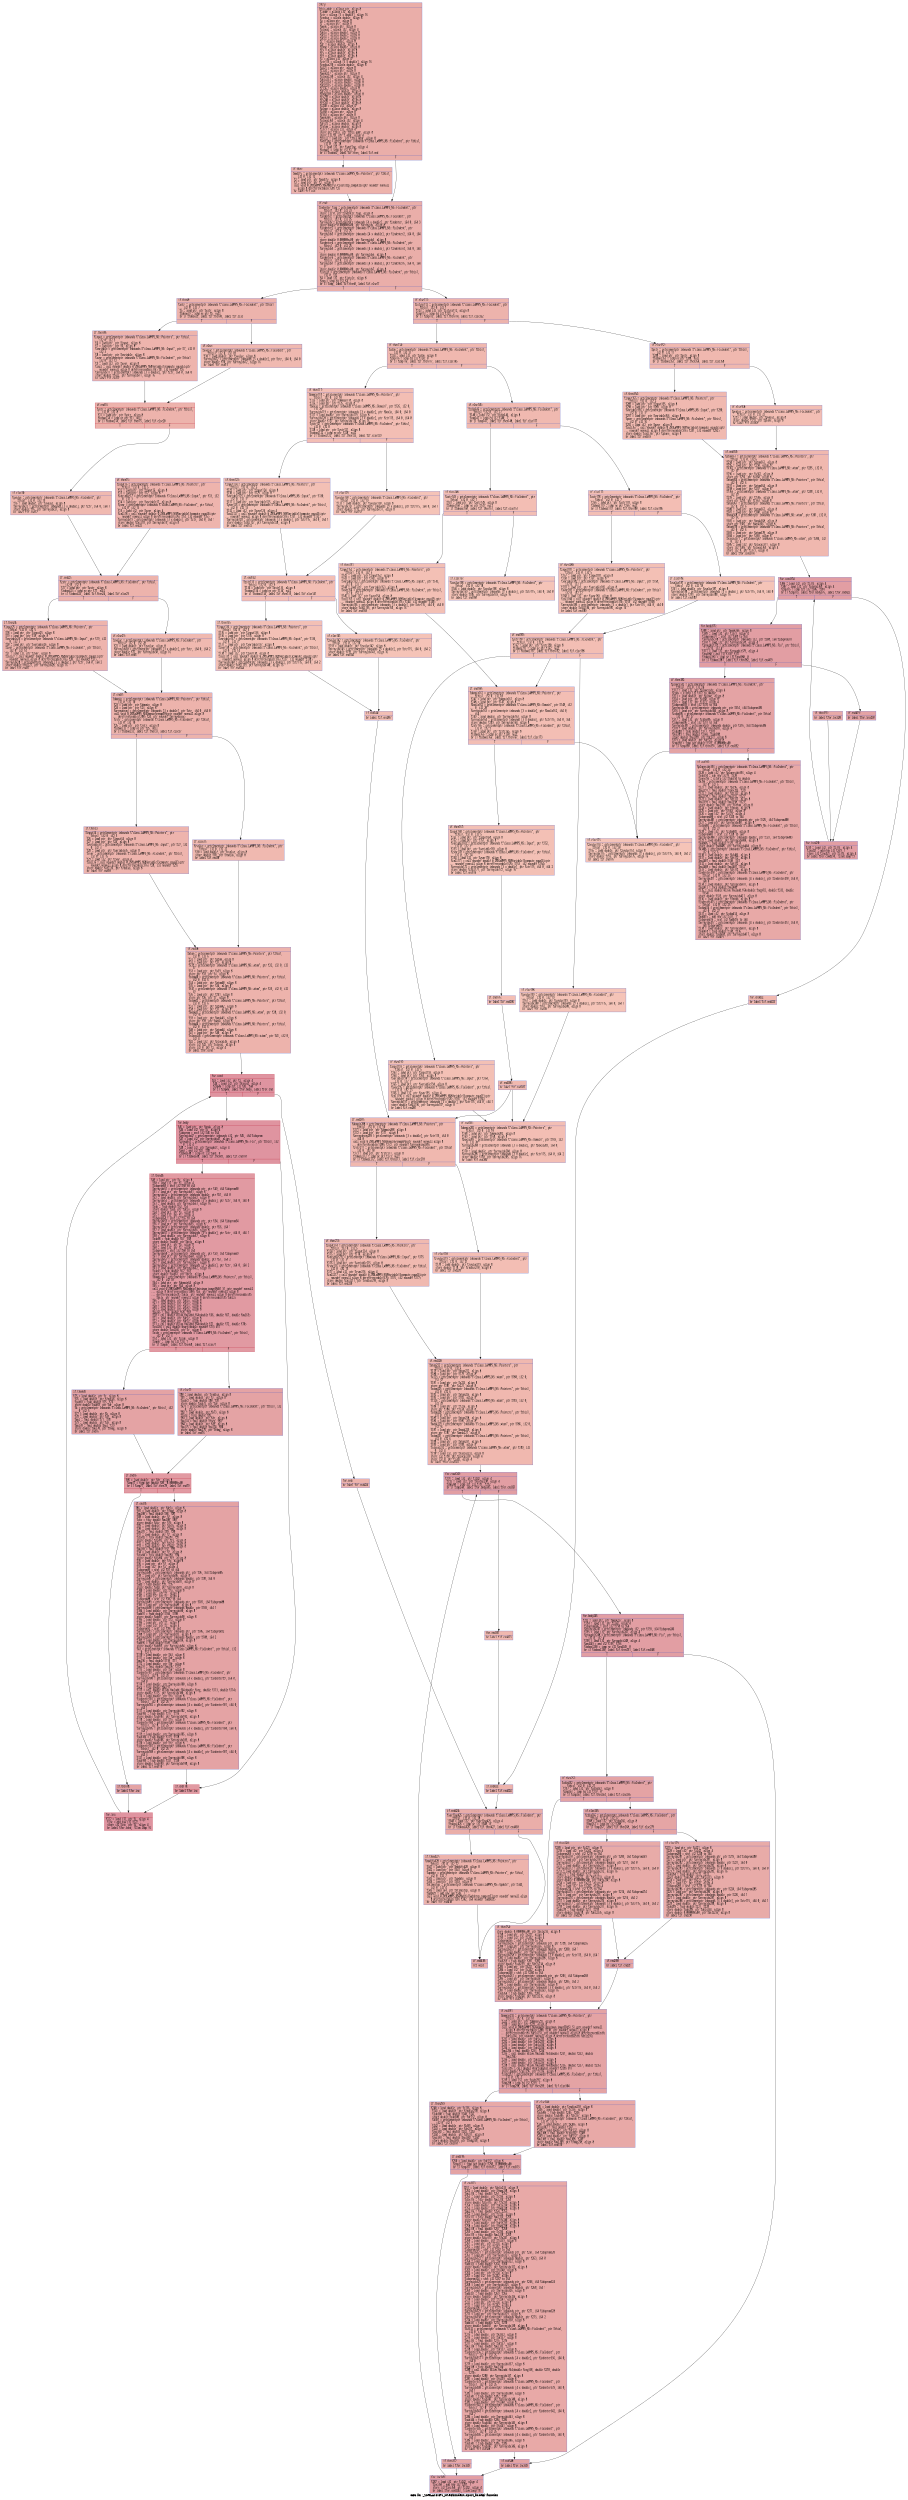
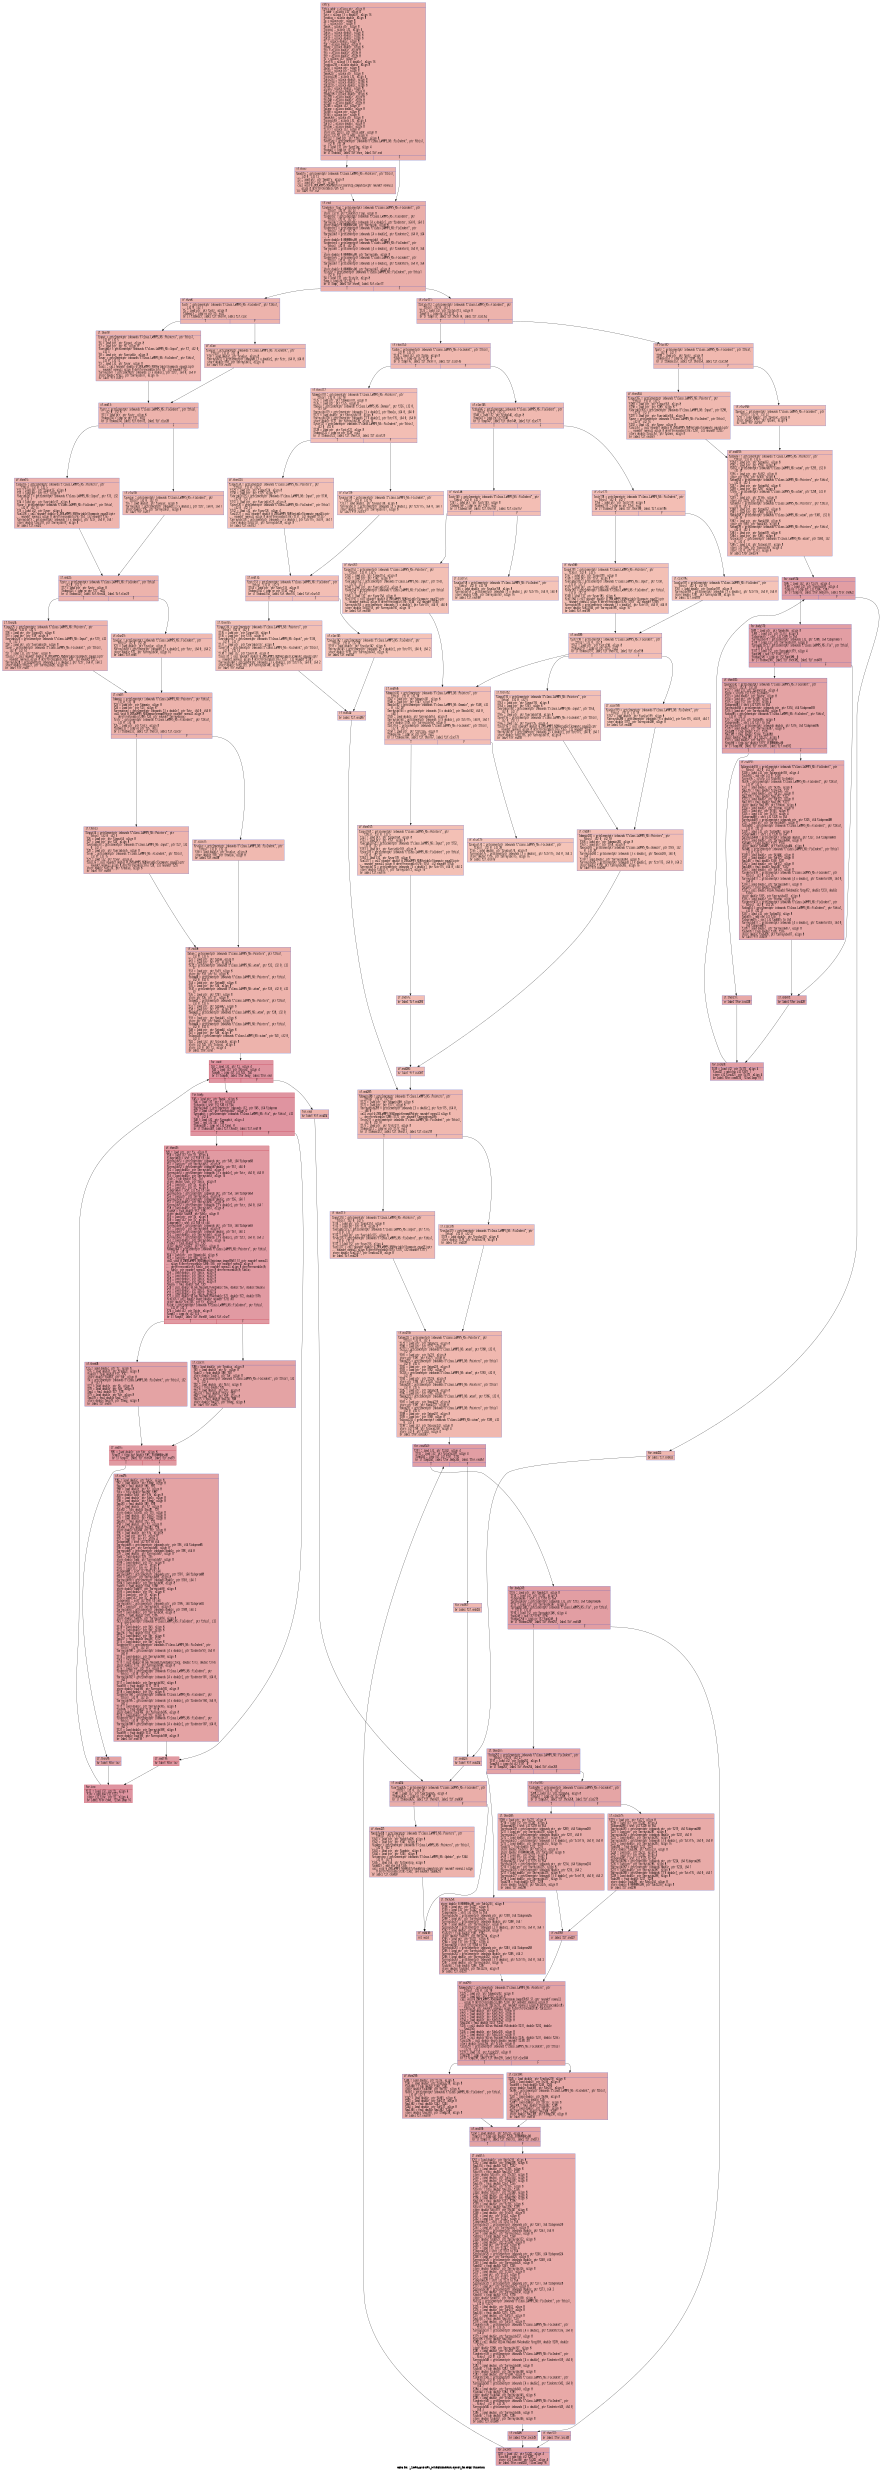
(145, 416) -> (148, 416)
none -> (74, 445)
(639, 786) -> (726, 870)
none -> (792, 967)
(512, 1105) -> (533, 982)
(160, 1696) -> (139, 1669)
(437, 2313) -> none
